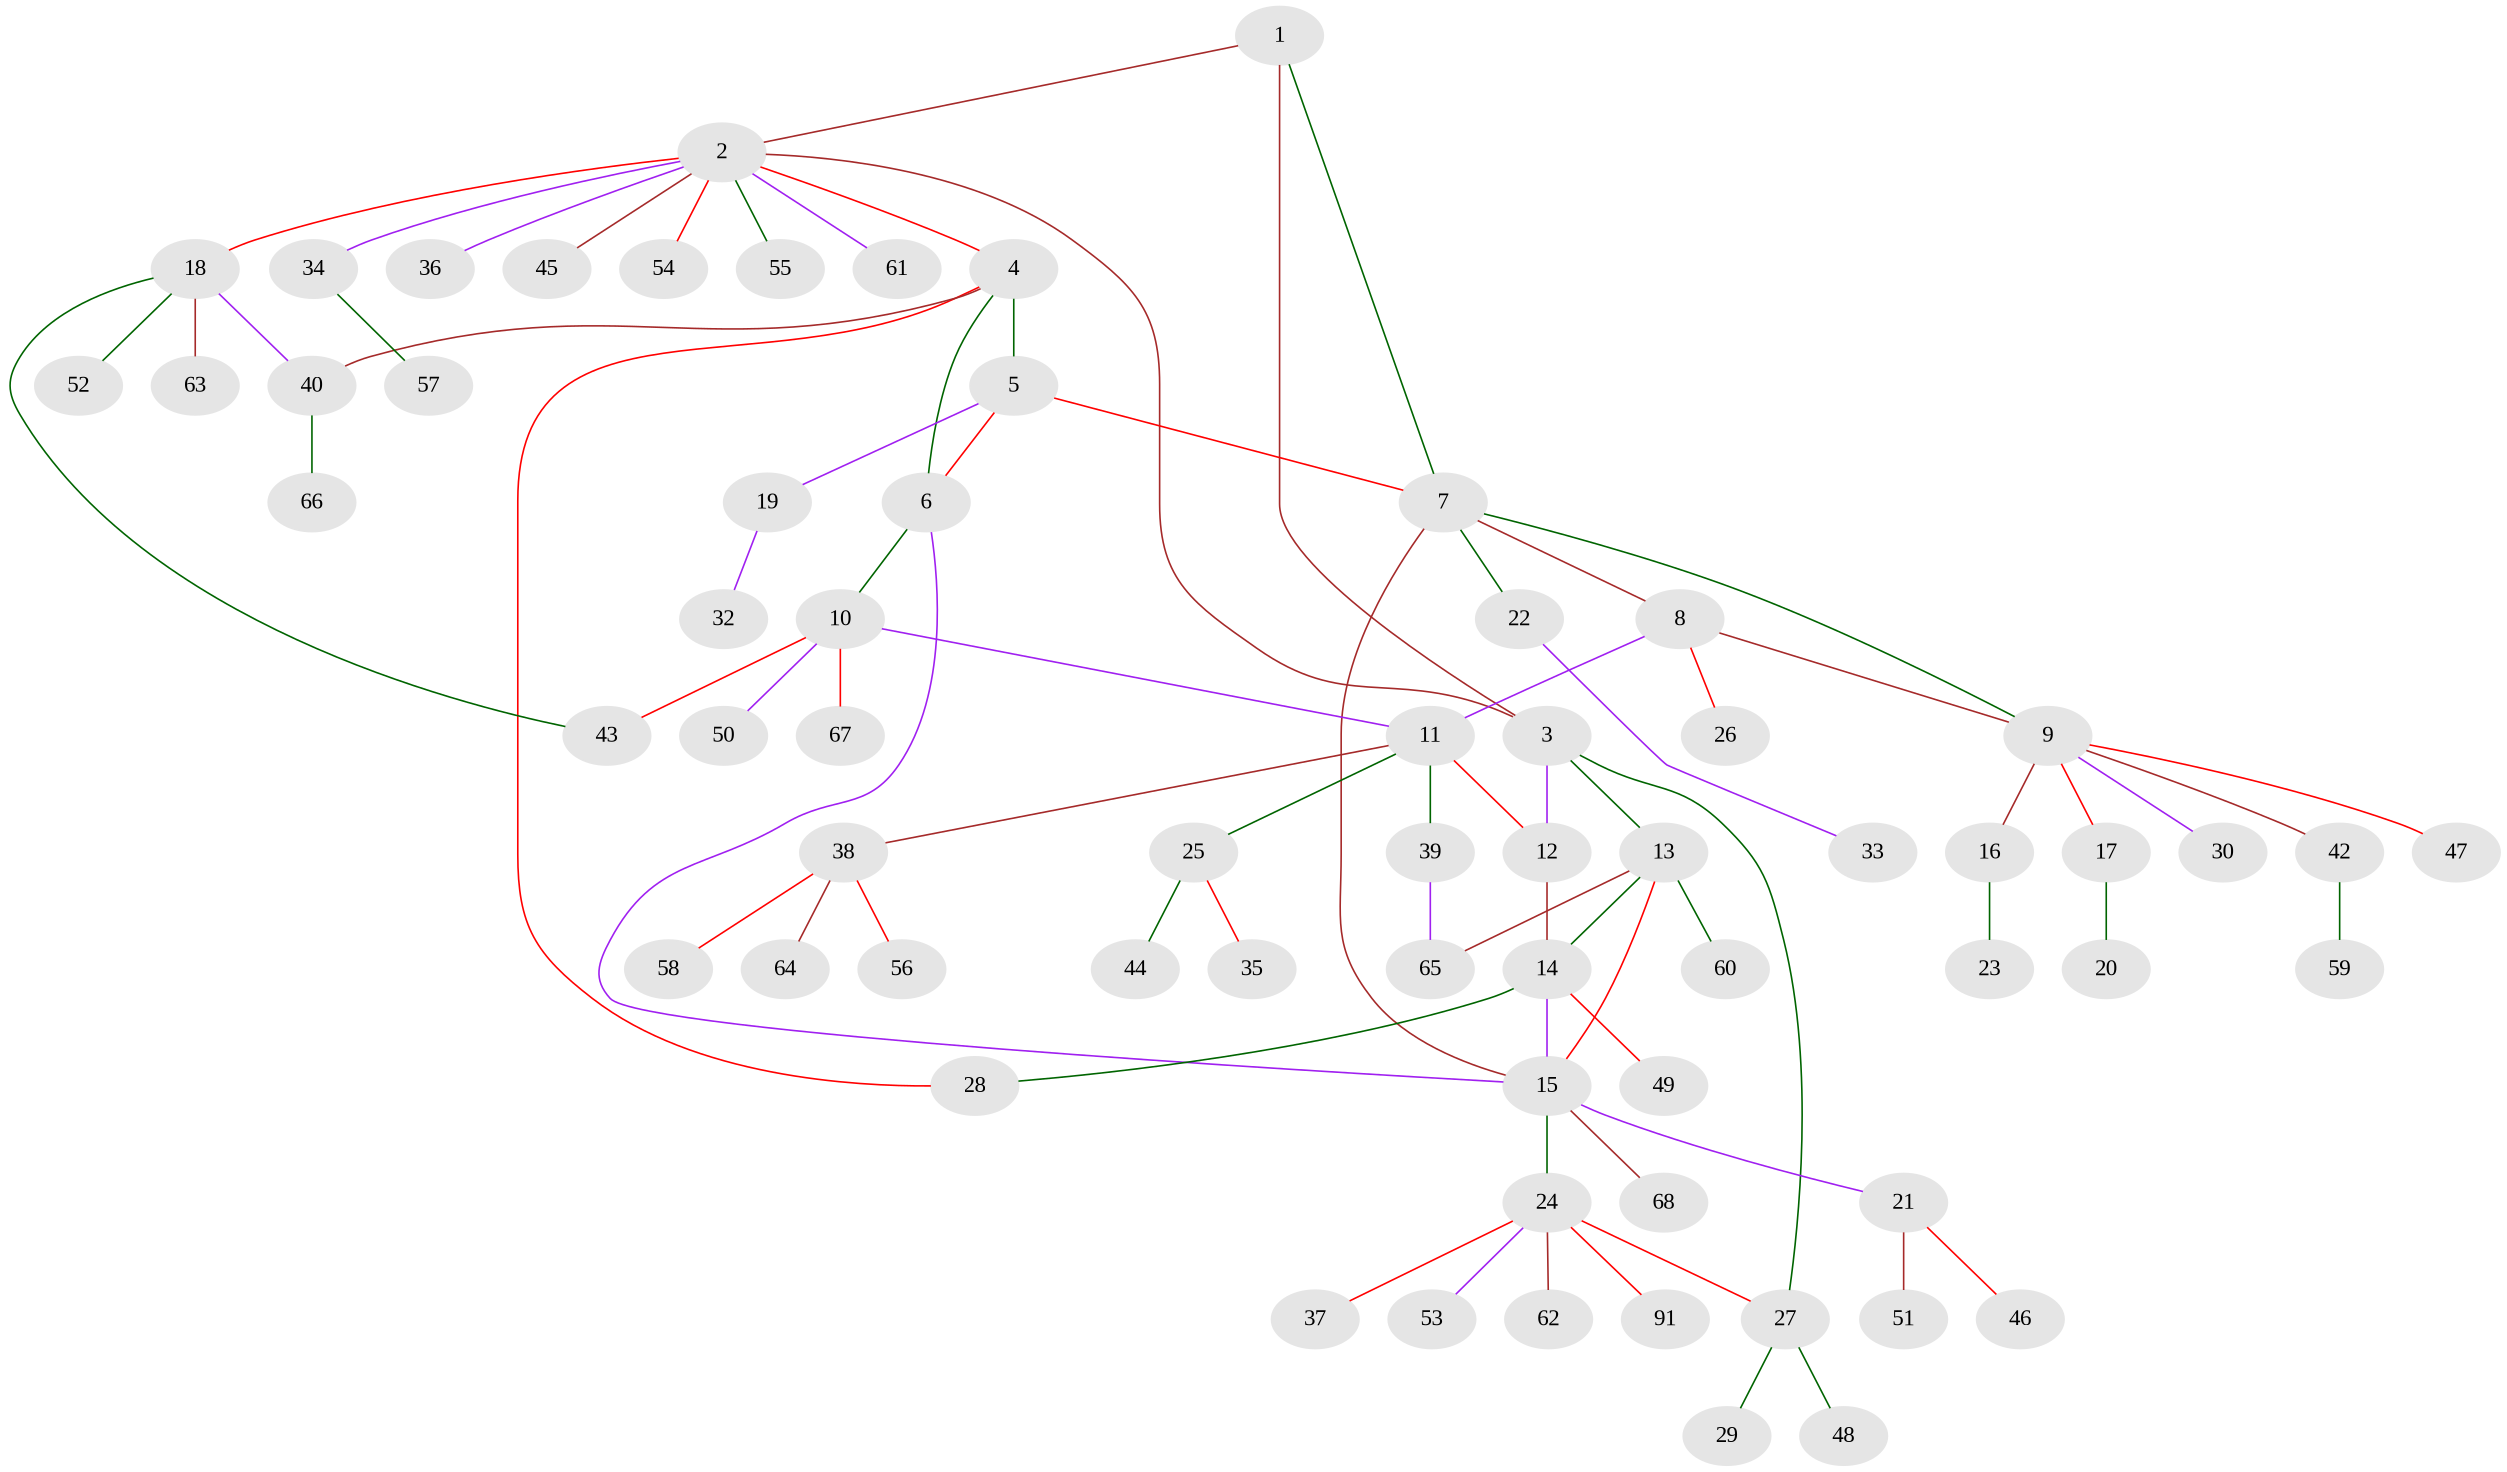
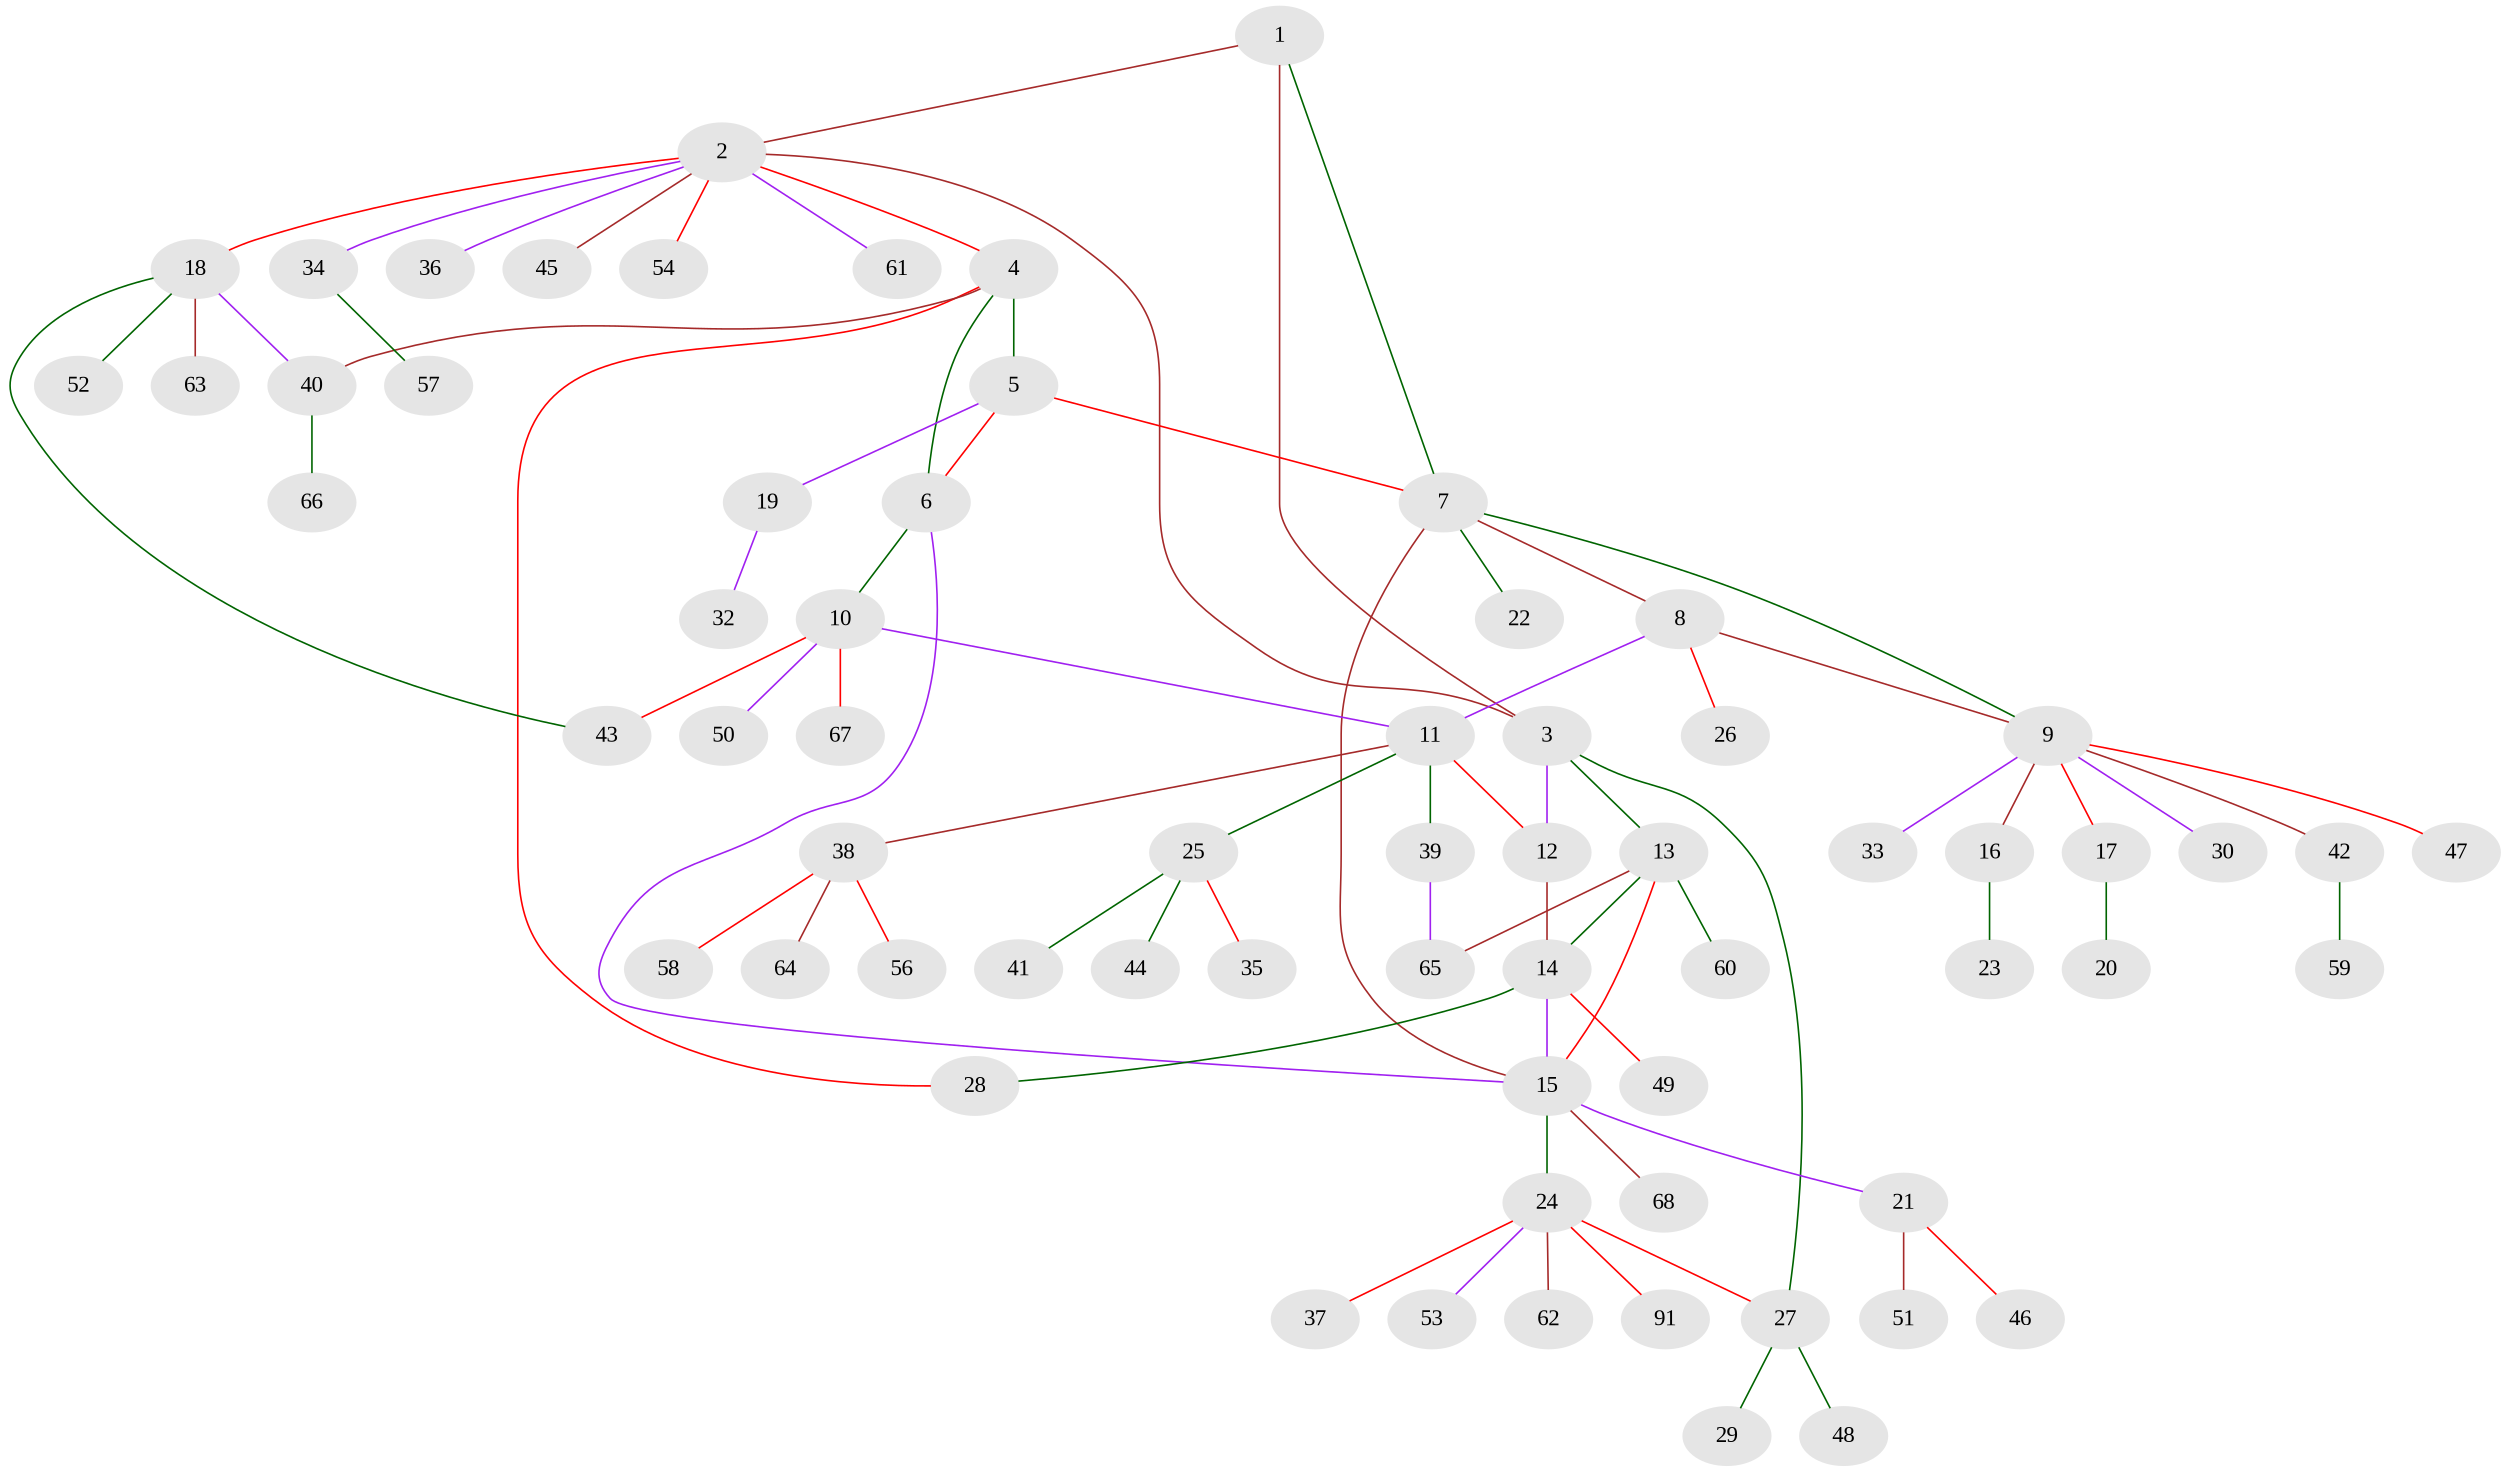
(780, 269) -> none
(1672, 767) -> (1960, 794)
none -> (1019, 969)
